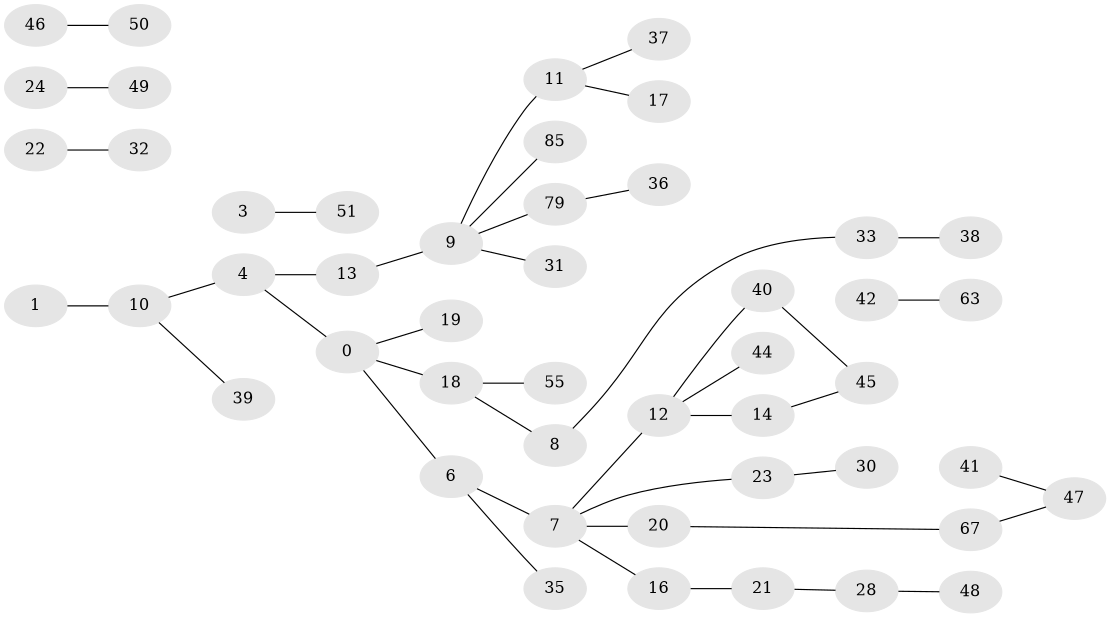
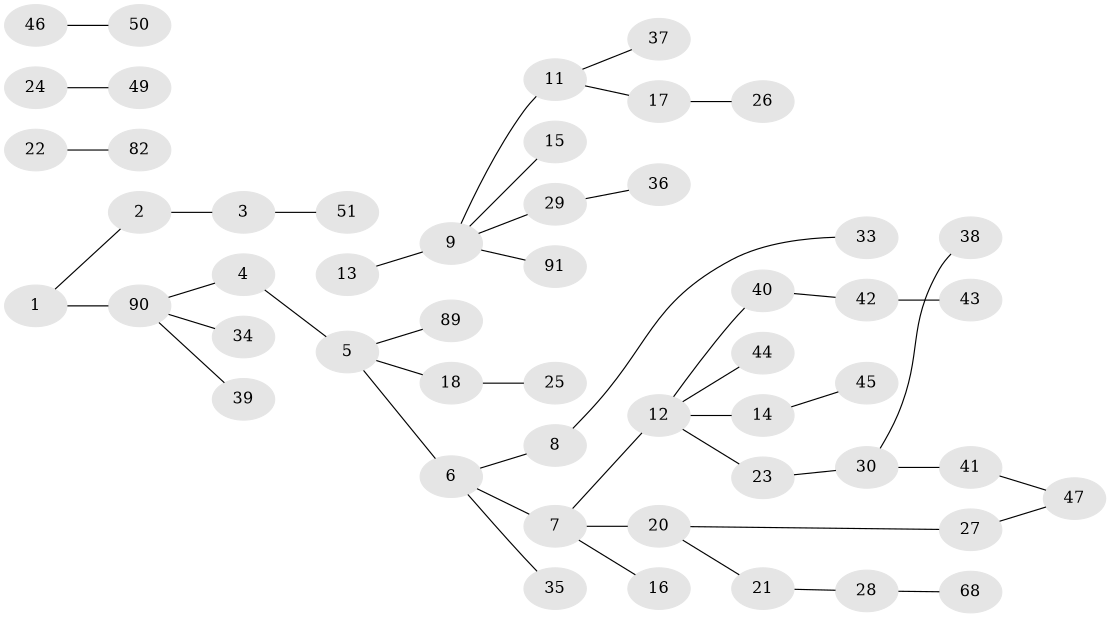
none -> (763, 102)
(555, 142) -> (555, 142)
(140, 150) -> (140, 150)
(555, 204) -> (555, 204)
none -> (140, 212)
(919, 238) -> (914, 350)
(555, 267) -> (555, 267)
(296, 275) -> none
(971, 300) -> (971, 300)
(140, 306) -> (140, 306)
(451, 321) -> (451, 321)
none -> (244, 337)
(815, 337) -> (815, 295)
(347, 352) -> (347, 352)
(555, 383) -> (555, 383)
(503, 414) -> (503, 461)
none -> (919, 467)
(654, 489) -> (711, 447)
(971, 530) -> (971, 530)
(711, 589) -> (711, 557)
(971, 592) -> (971, 592)
